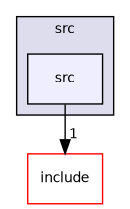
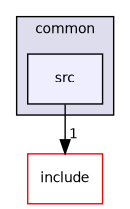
(65, 30) -> (65, 30)
